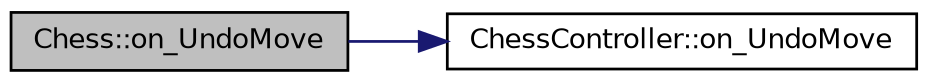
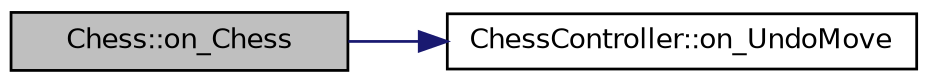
(179, 41) -> (179, 41)
